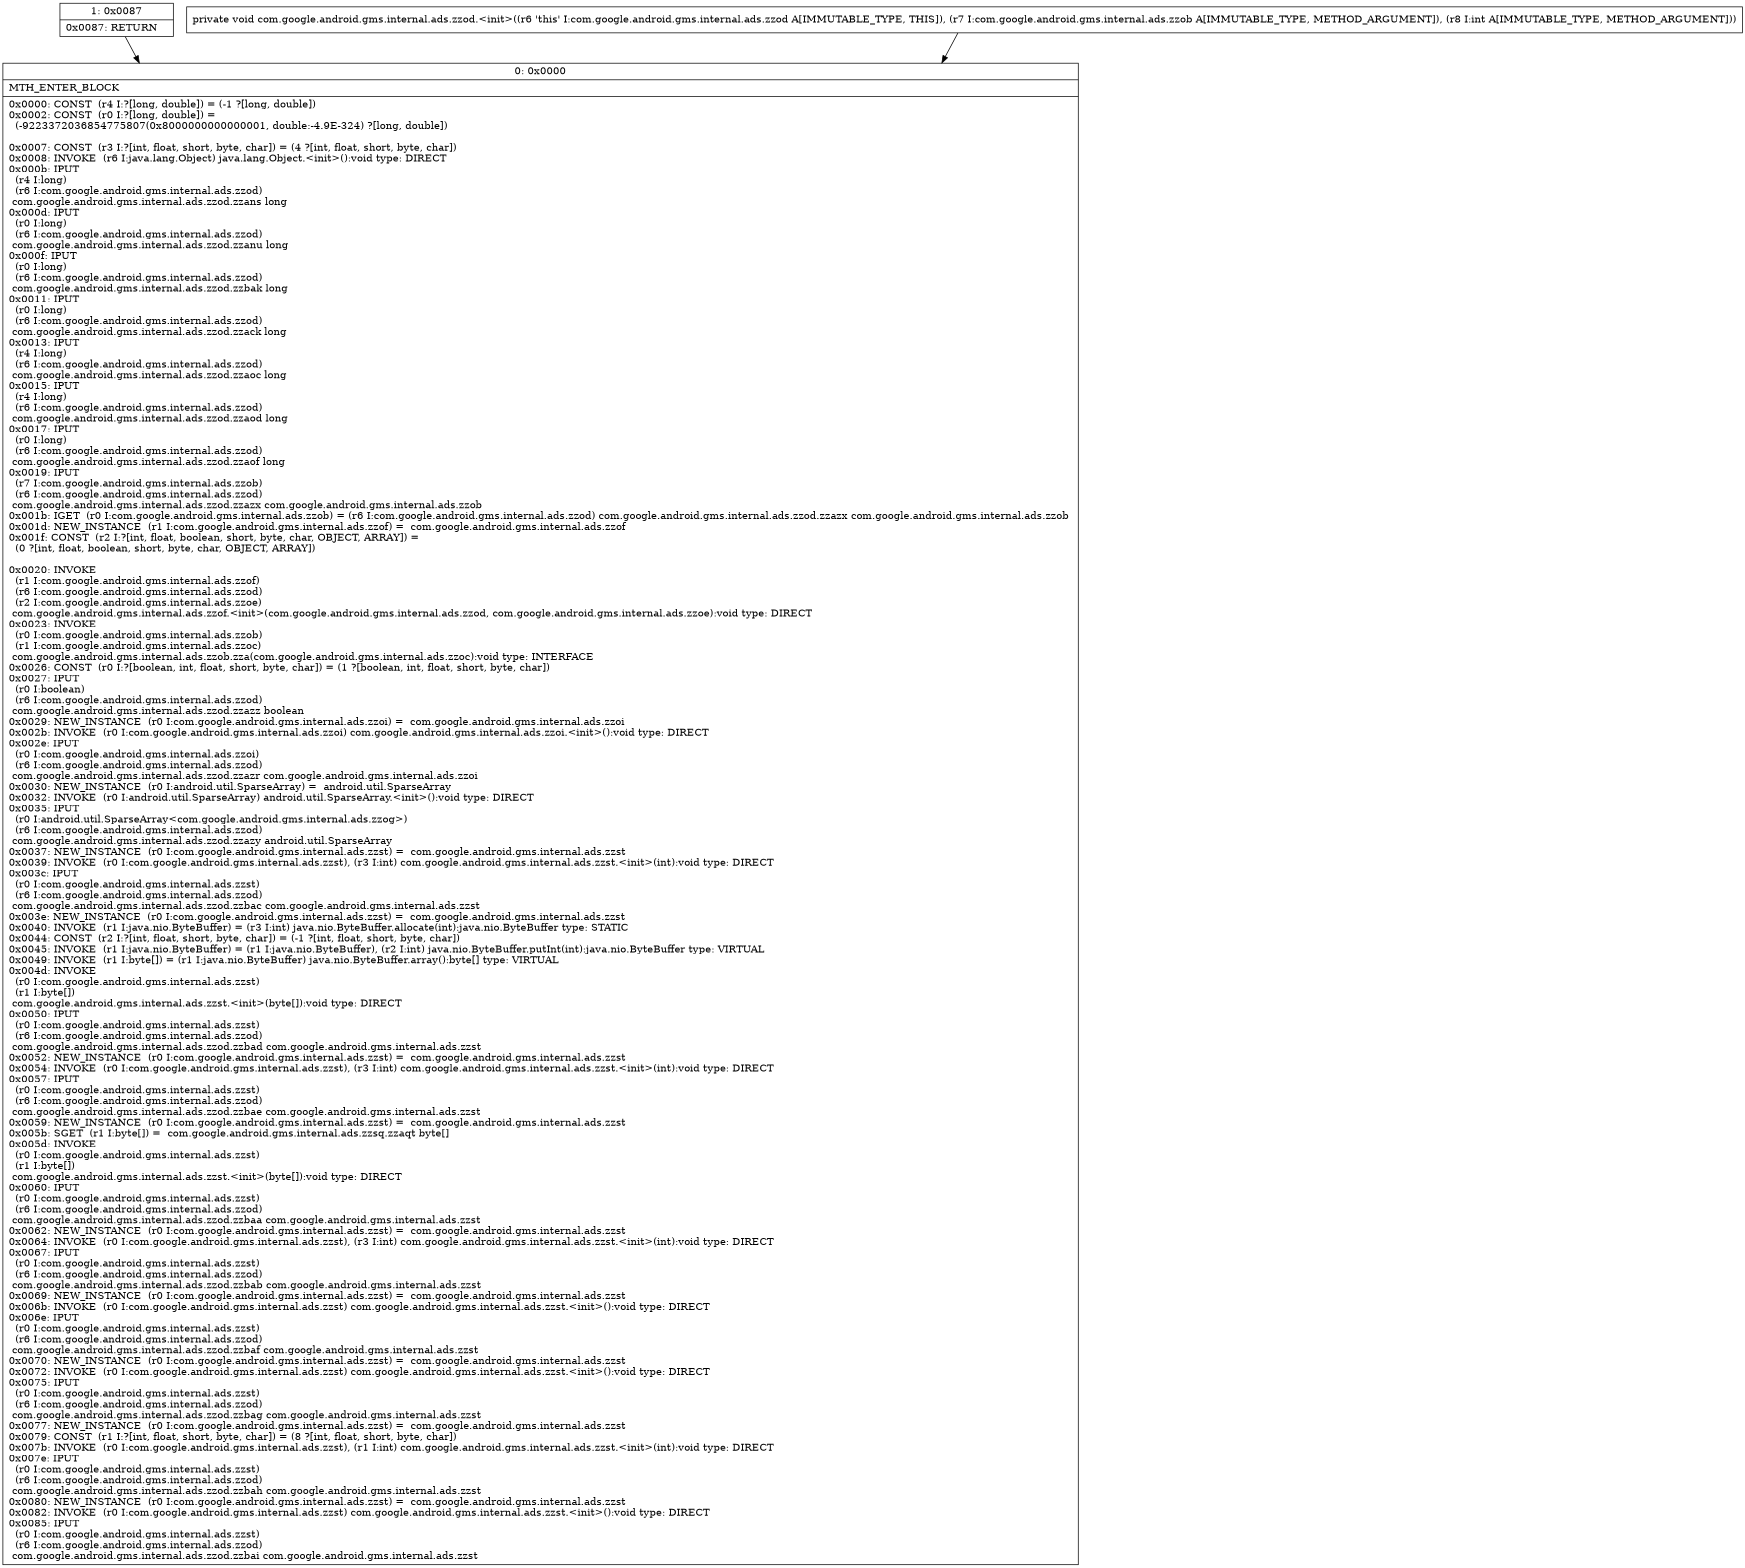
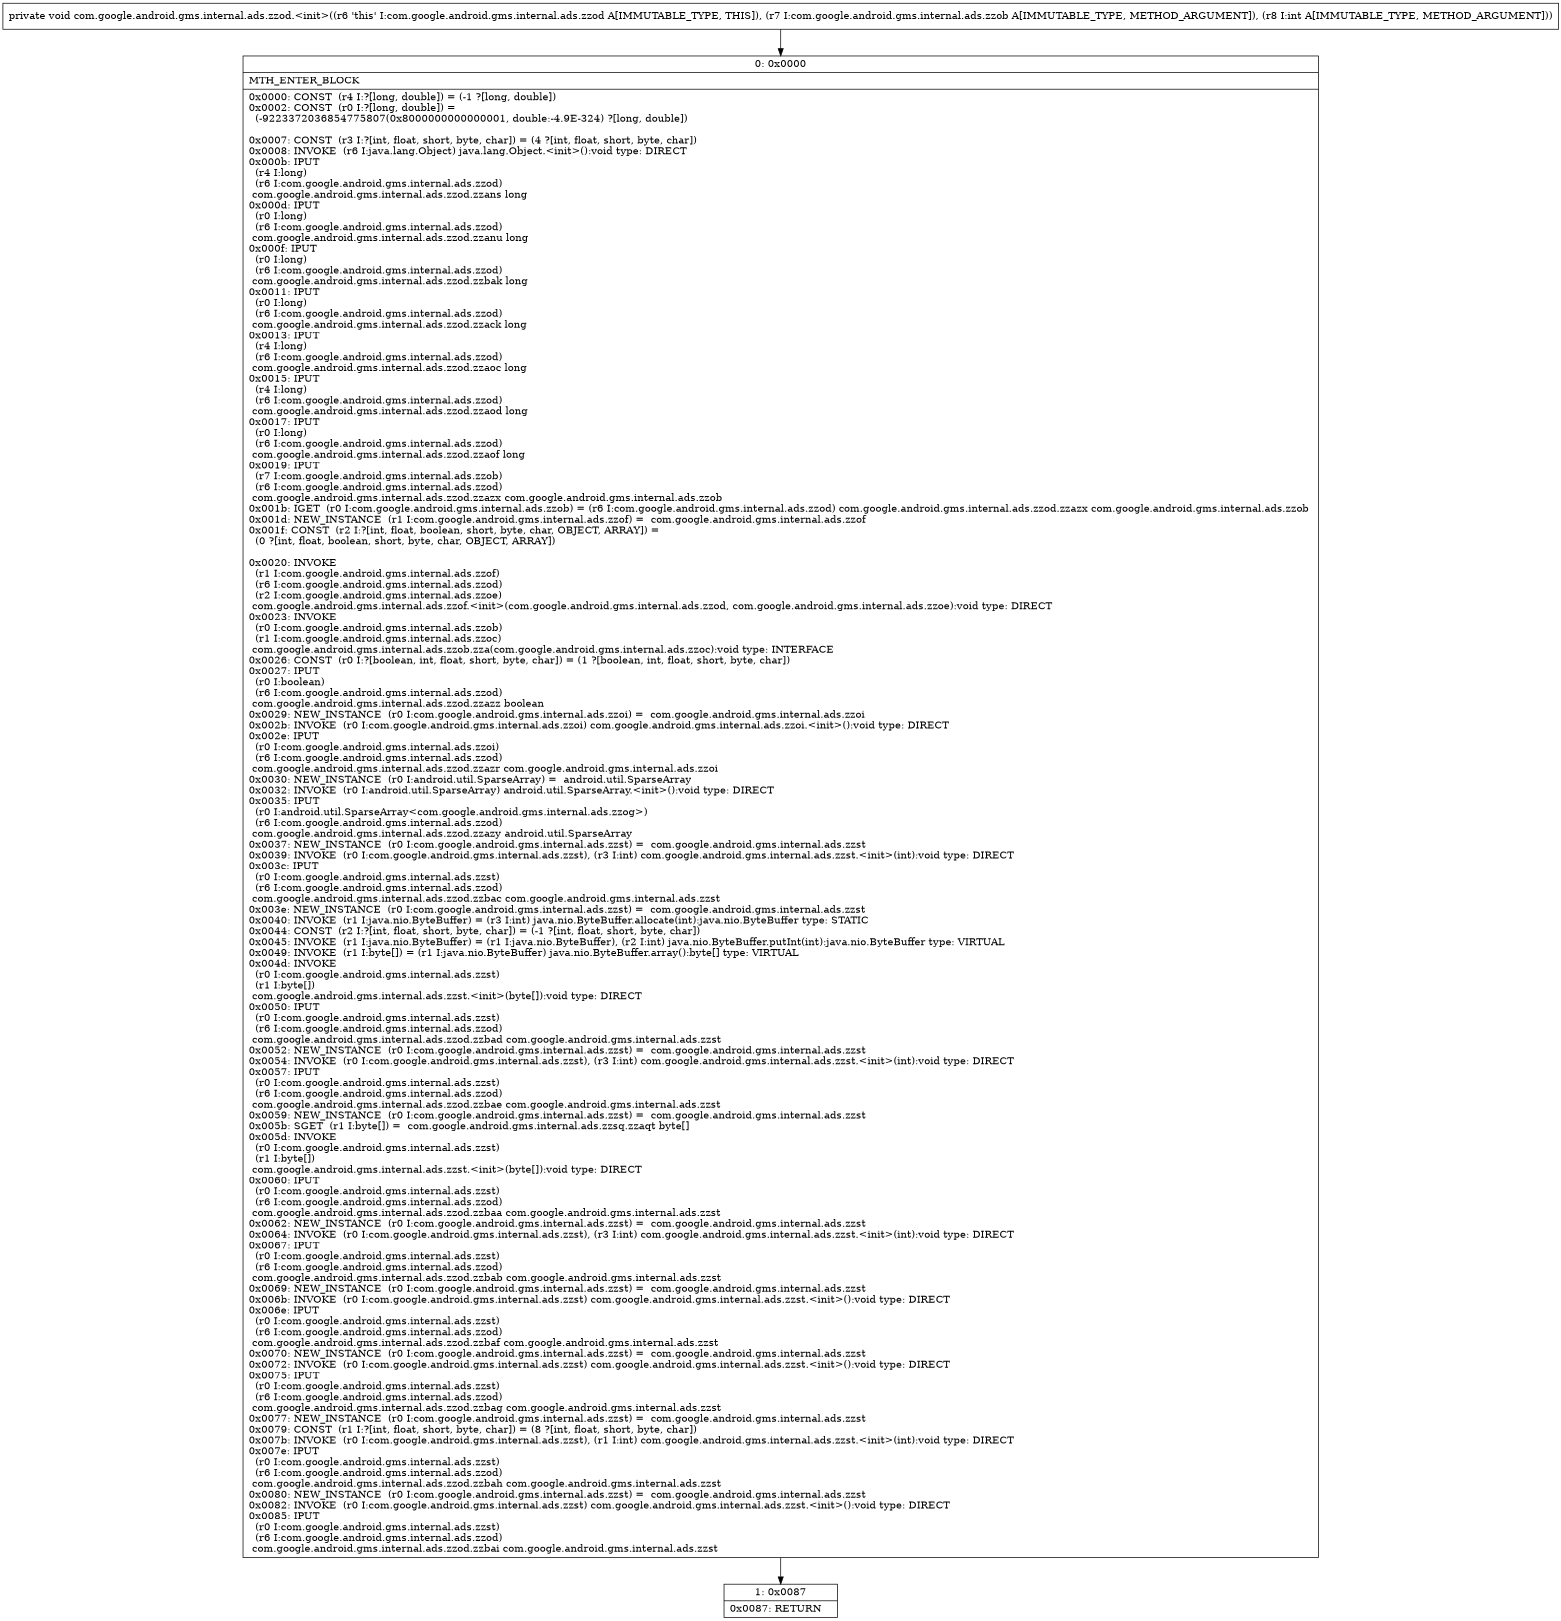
(131, 47) -> (781, 1567)
